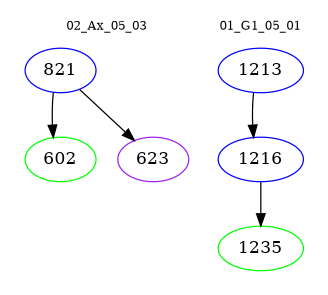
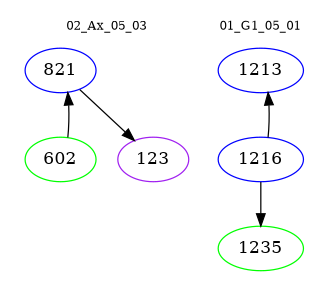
(52, 109) -> (69, 121)
(253, 109) -> (269, 121)
(153, 159) -> (153, 159)
